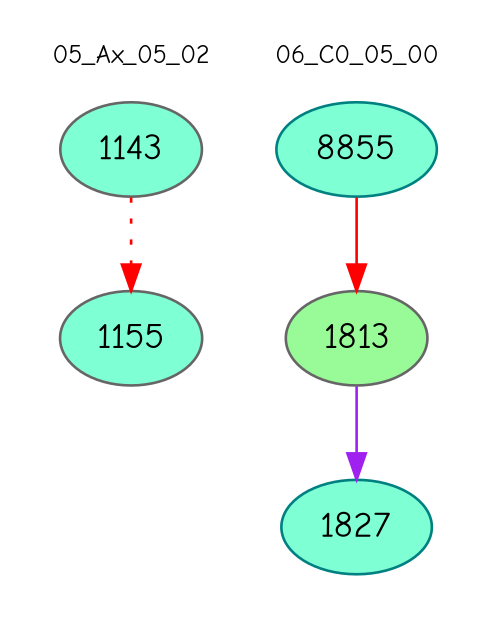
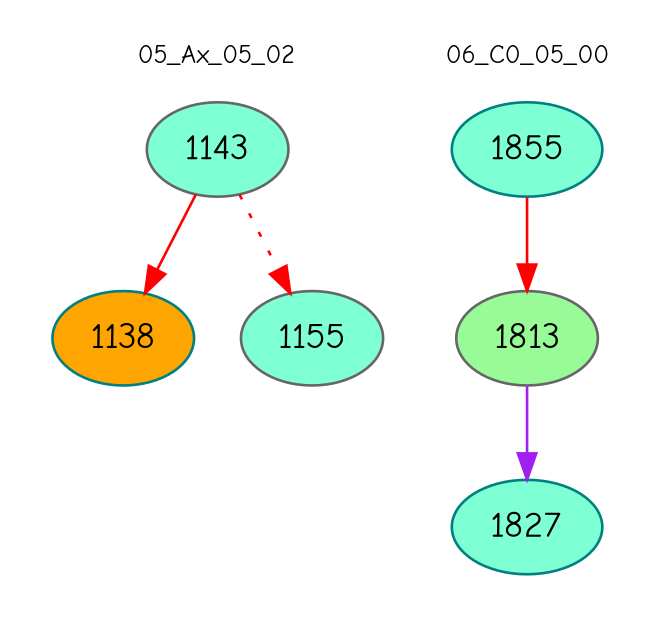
(357, 149) -> (527, 149)
none -> (123, 338)
